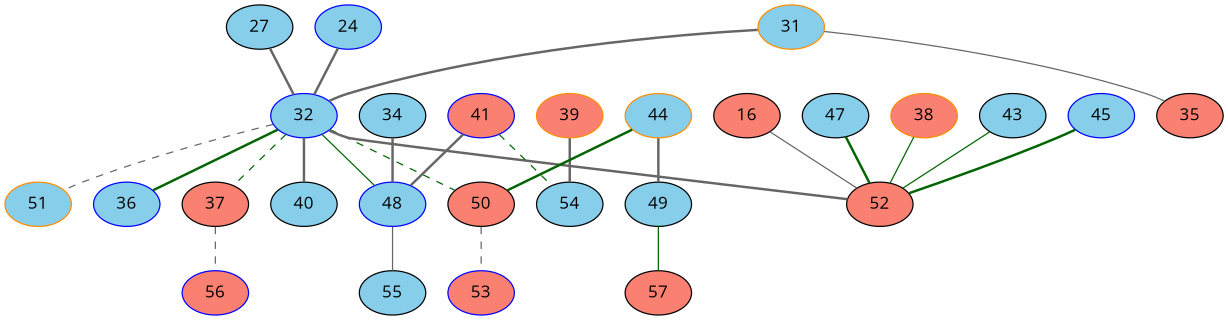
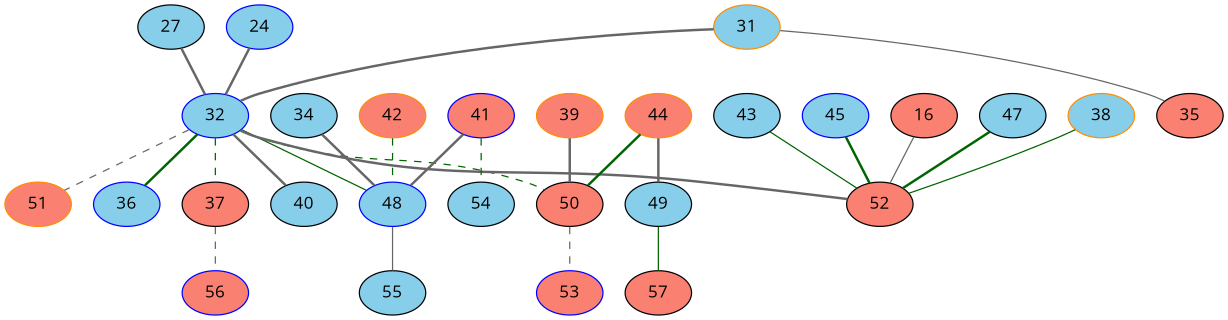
none -> (393, 116)
(658, 116) -> (658, 116)
(924, 116) -> (1101, 116)
(570, 151) -> (570, 160)
(38, 204) -> (38, 204)
